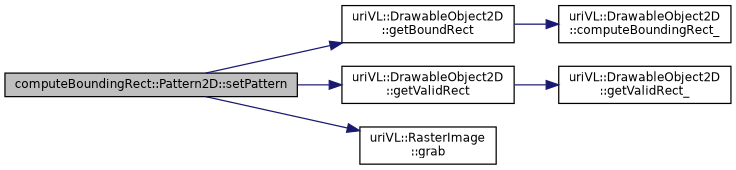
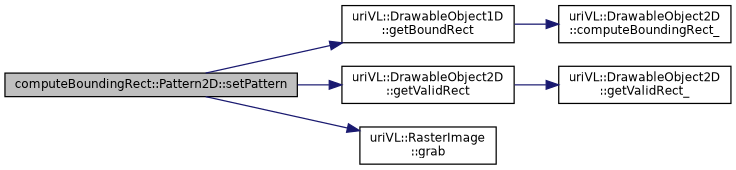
(428, 24) -> (428, 24)
